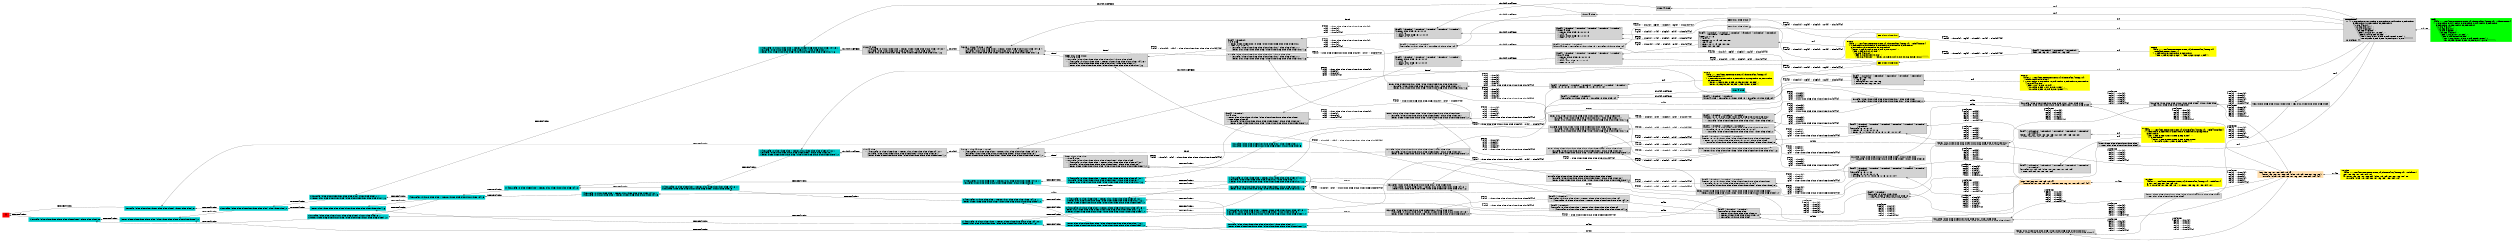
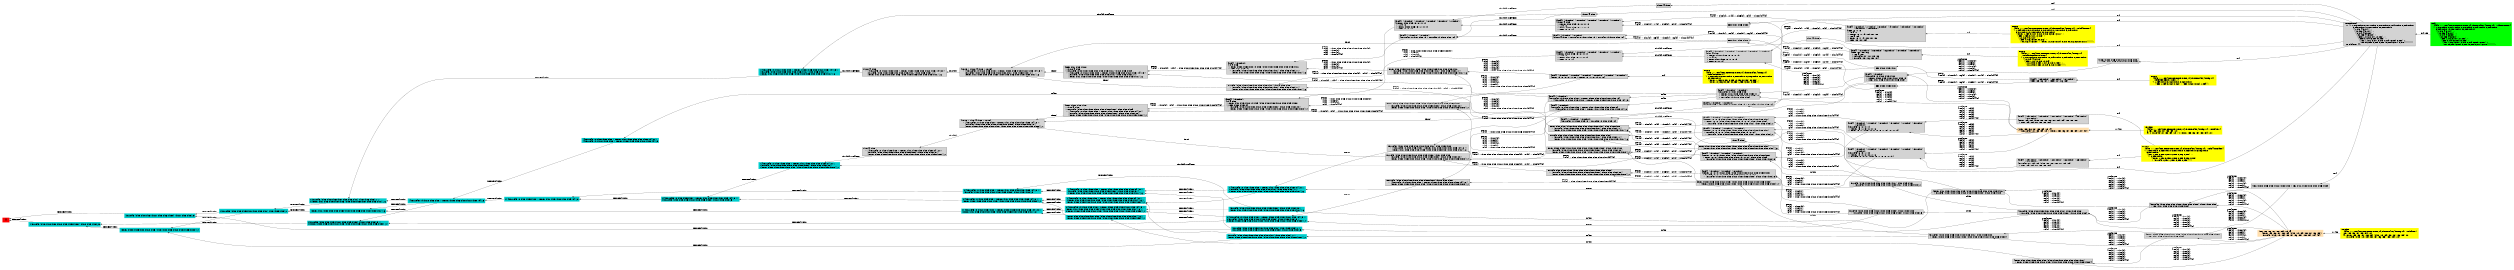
(1888, 36) -> (1886, 68)
none -> (1813, 39)
(1888, 63) -> (1886, 86)
(1738, 90) -> (1738, 141)
